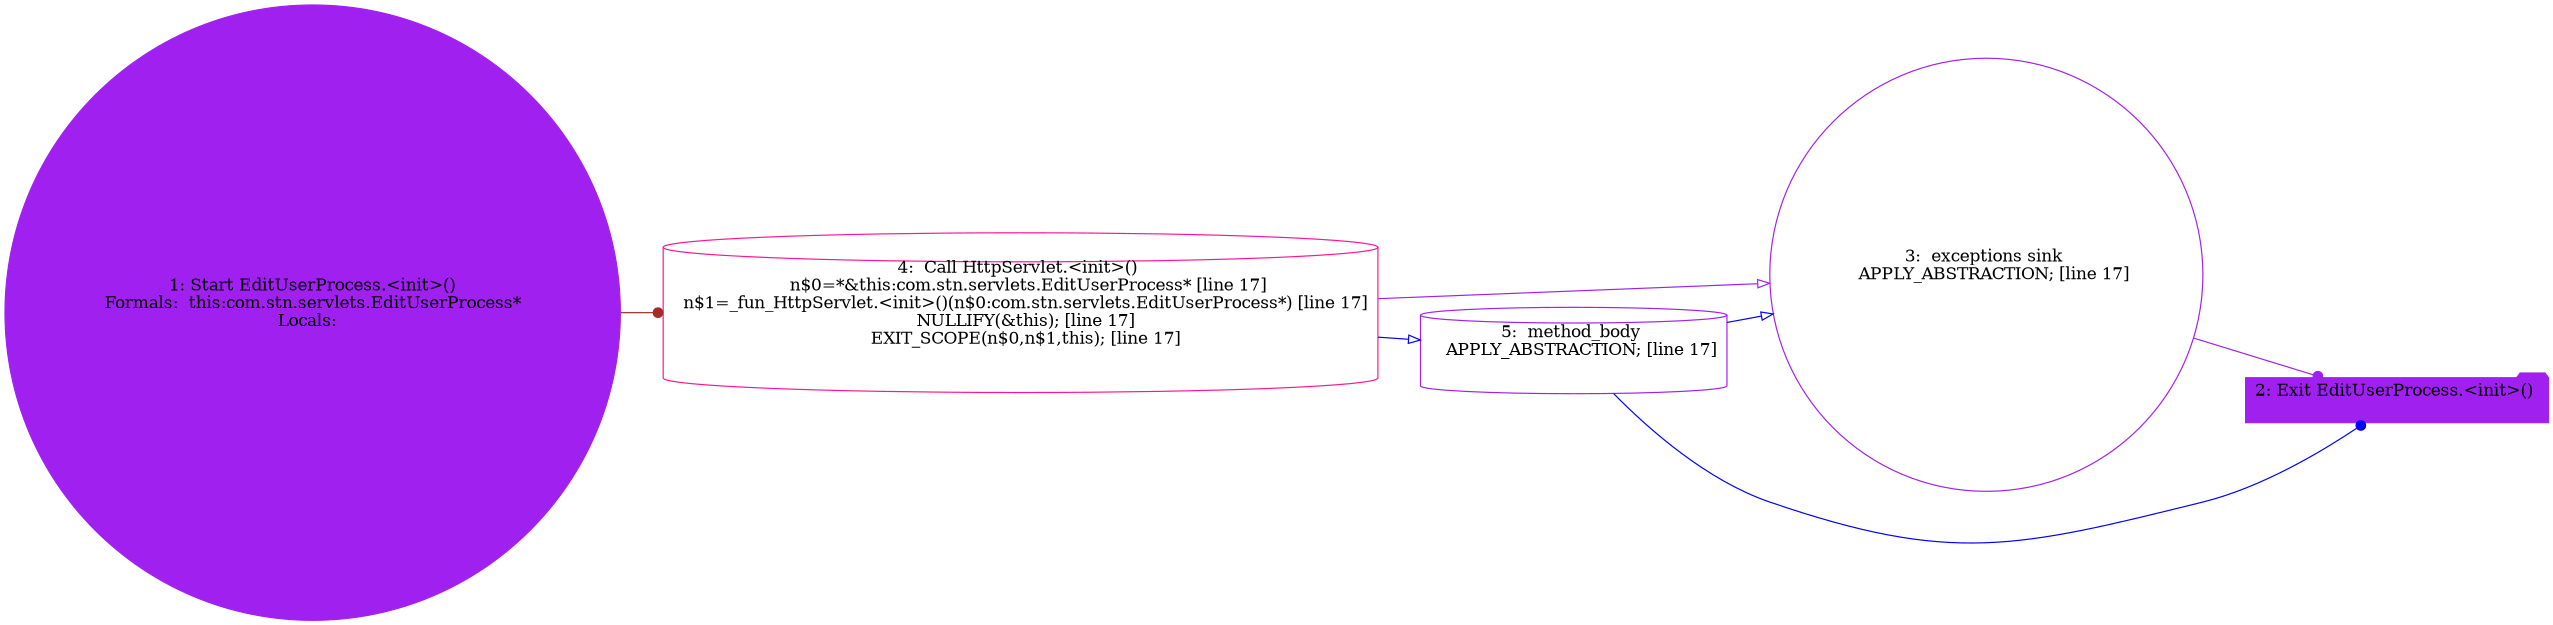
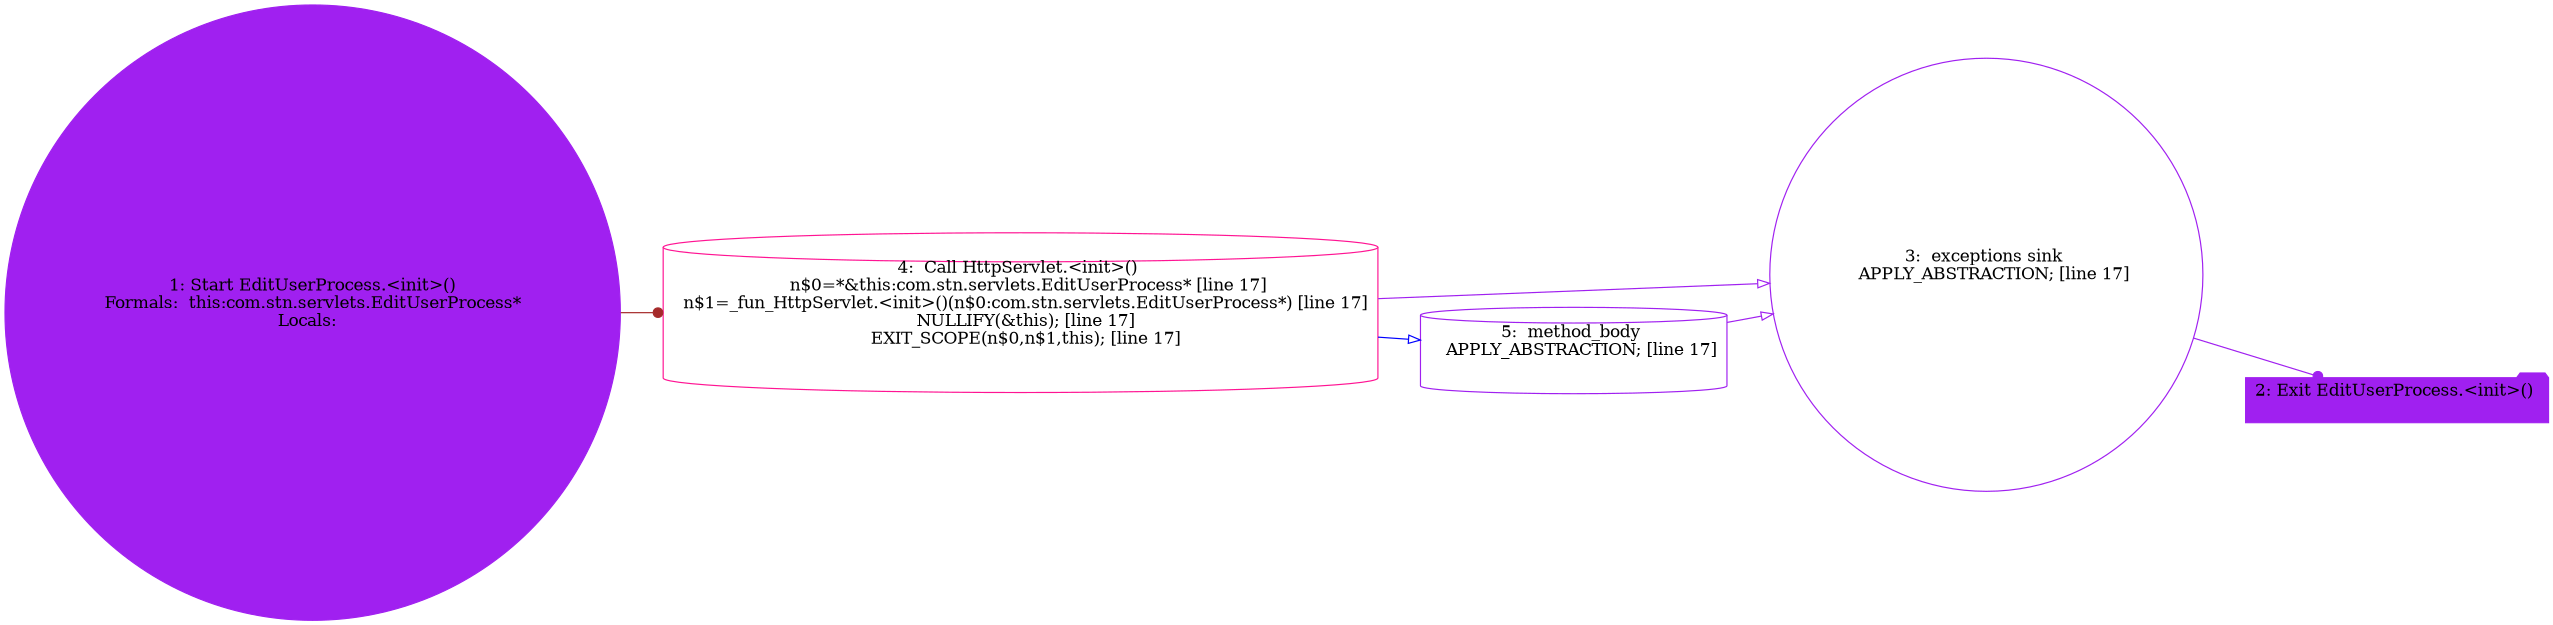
(1744, 319) -> (1744, 319)
(1976, 543) -> none
